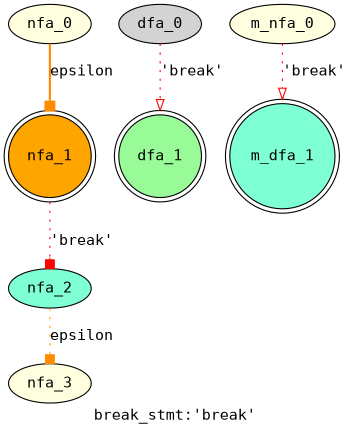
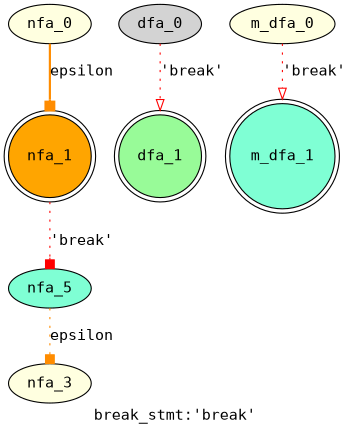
(282, 24) -> (282, 24)
(50, 288) -> (50, 288)
